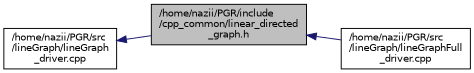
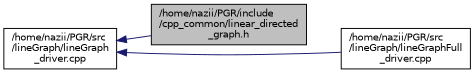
(329, 38) -> (234, 55)
